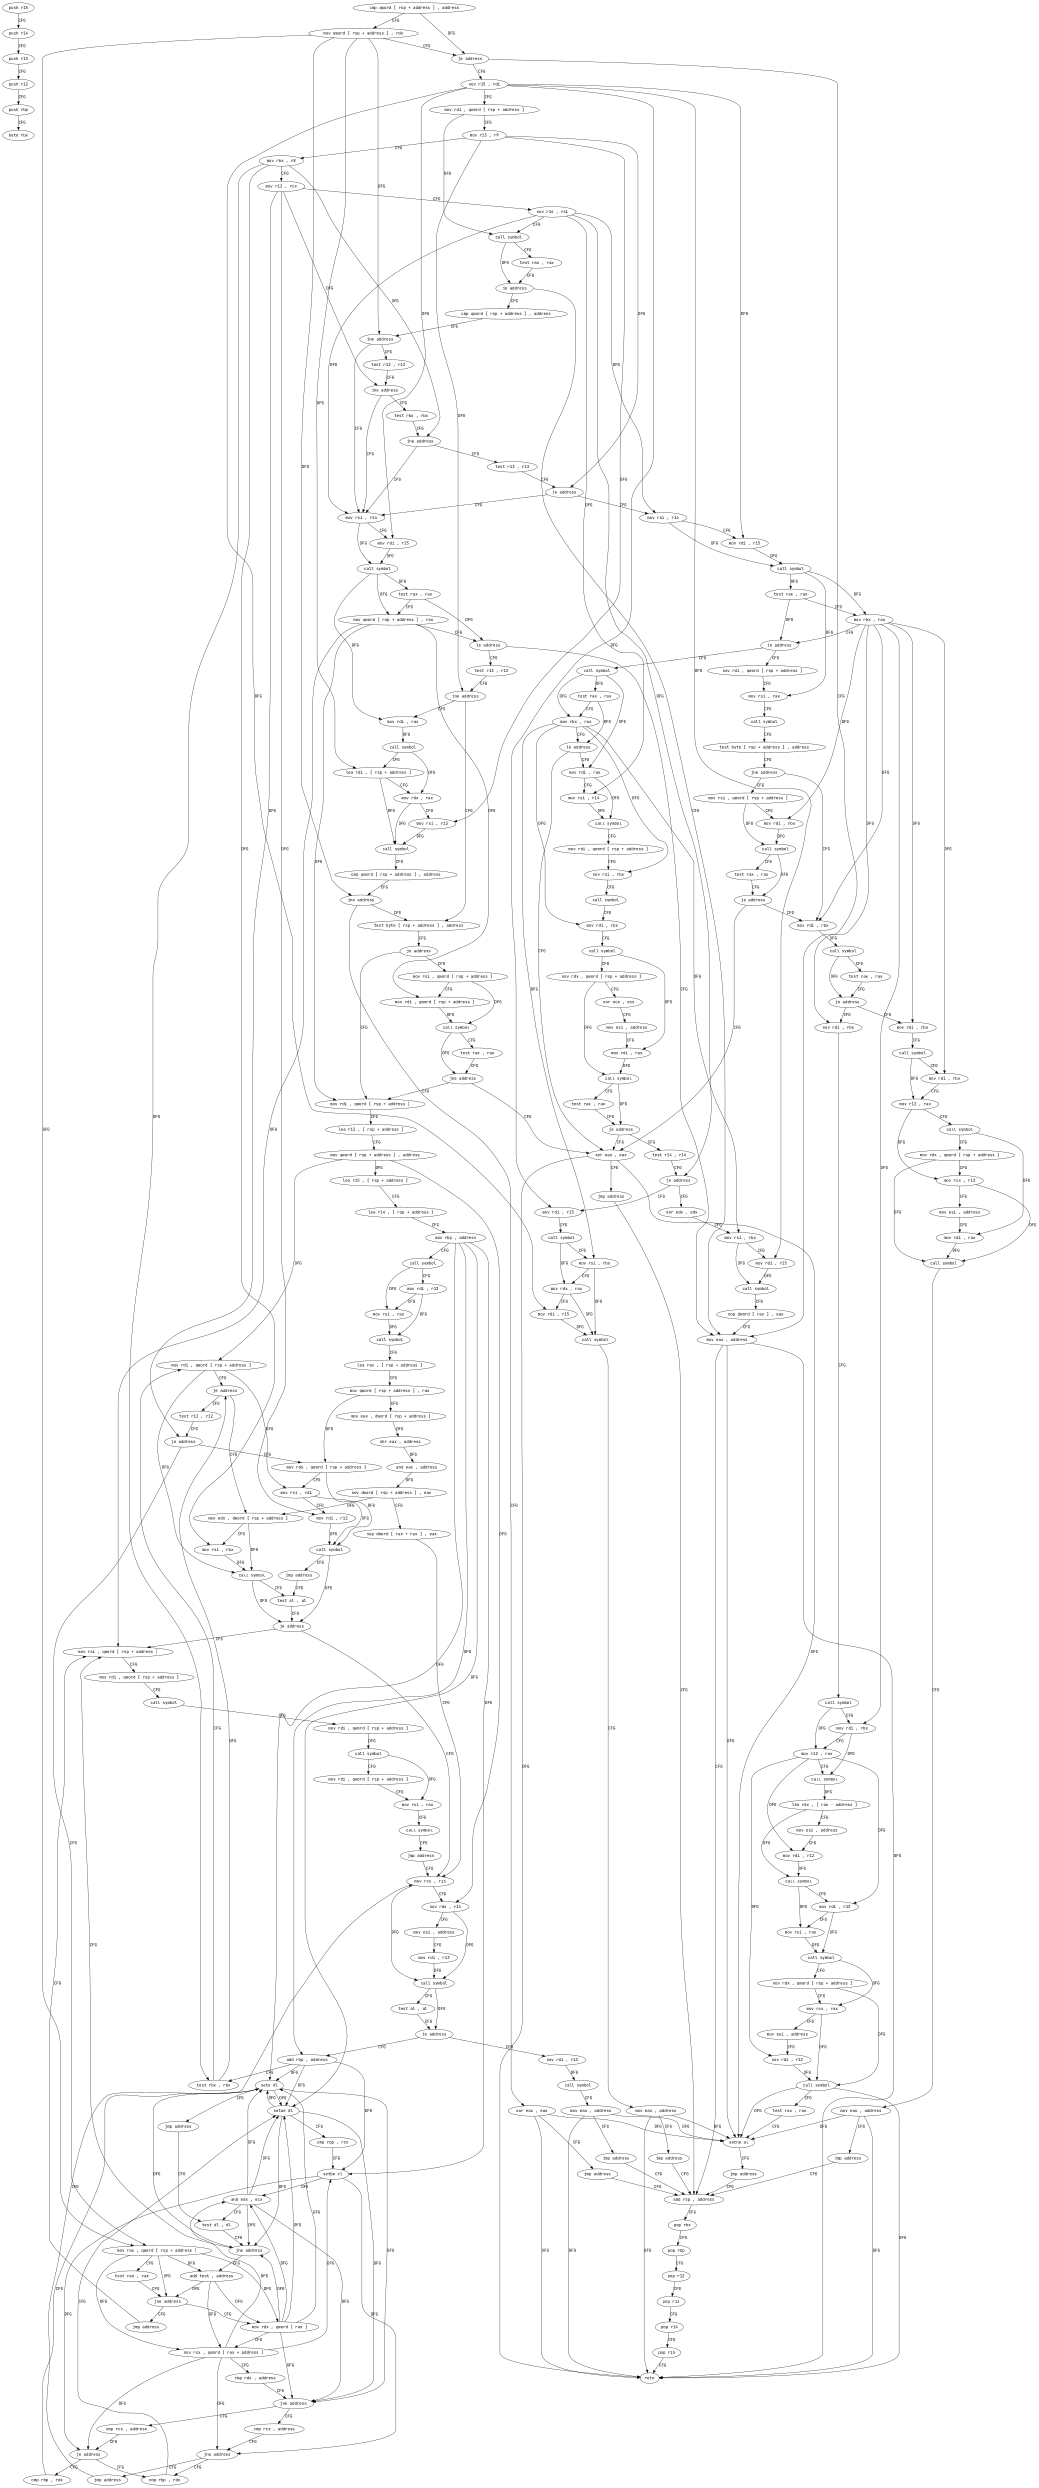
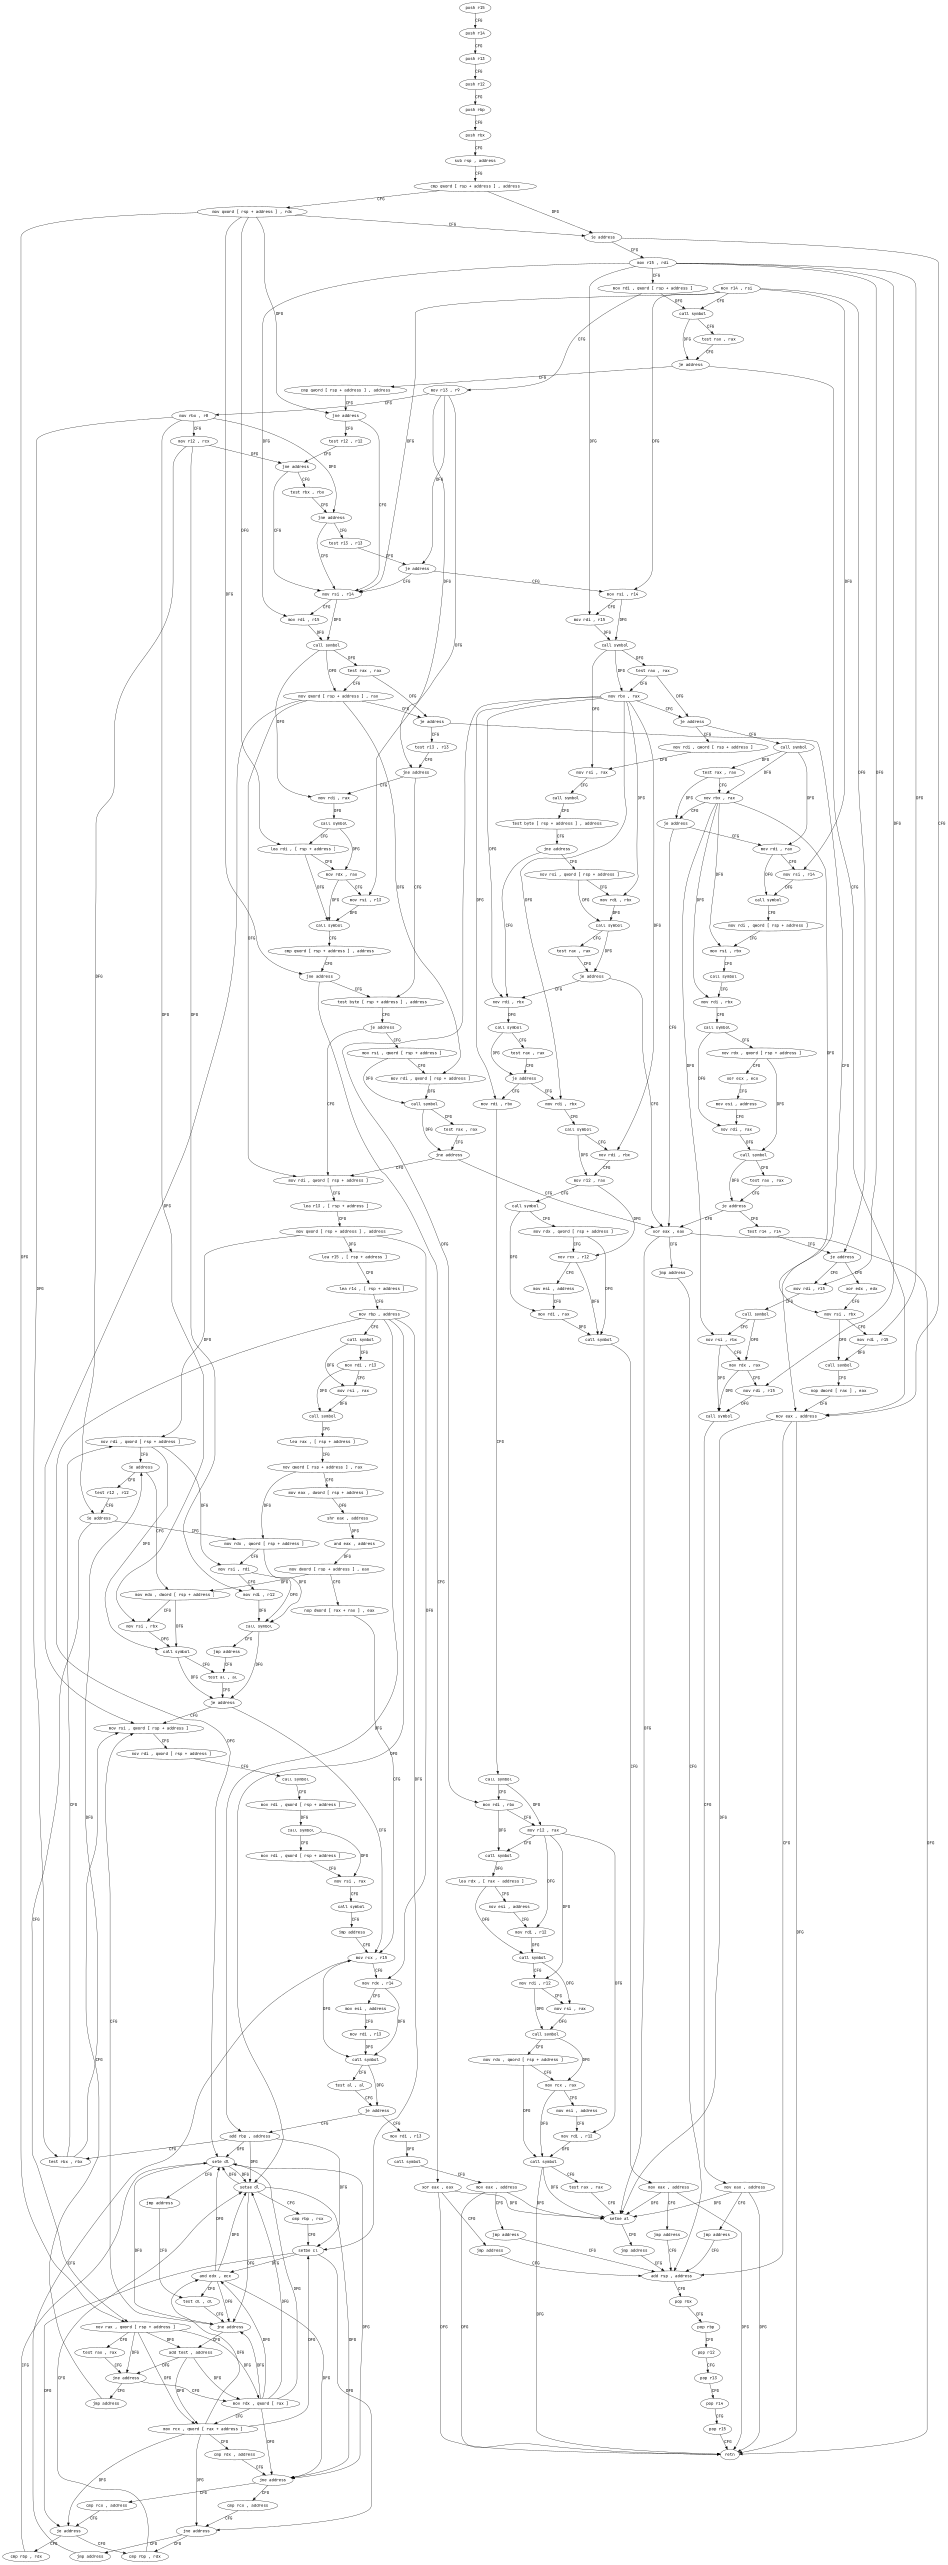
(18, 135) -> (475, 135)
none -> (475, 161)
(415, 199) -> none
